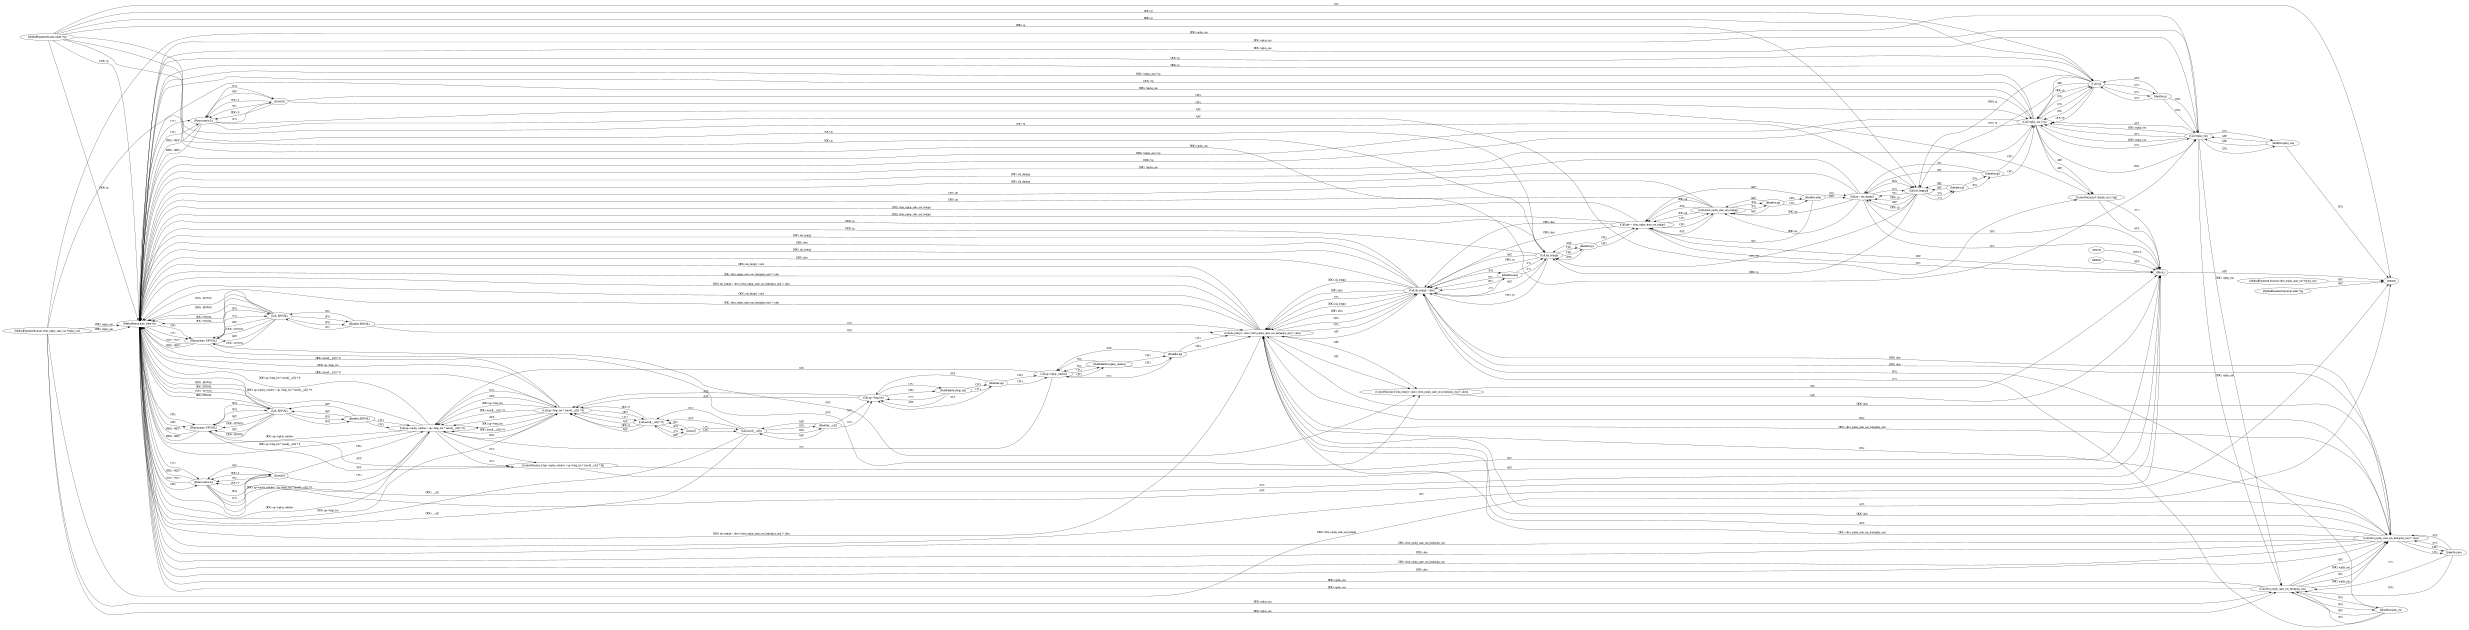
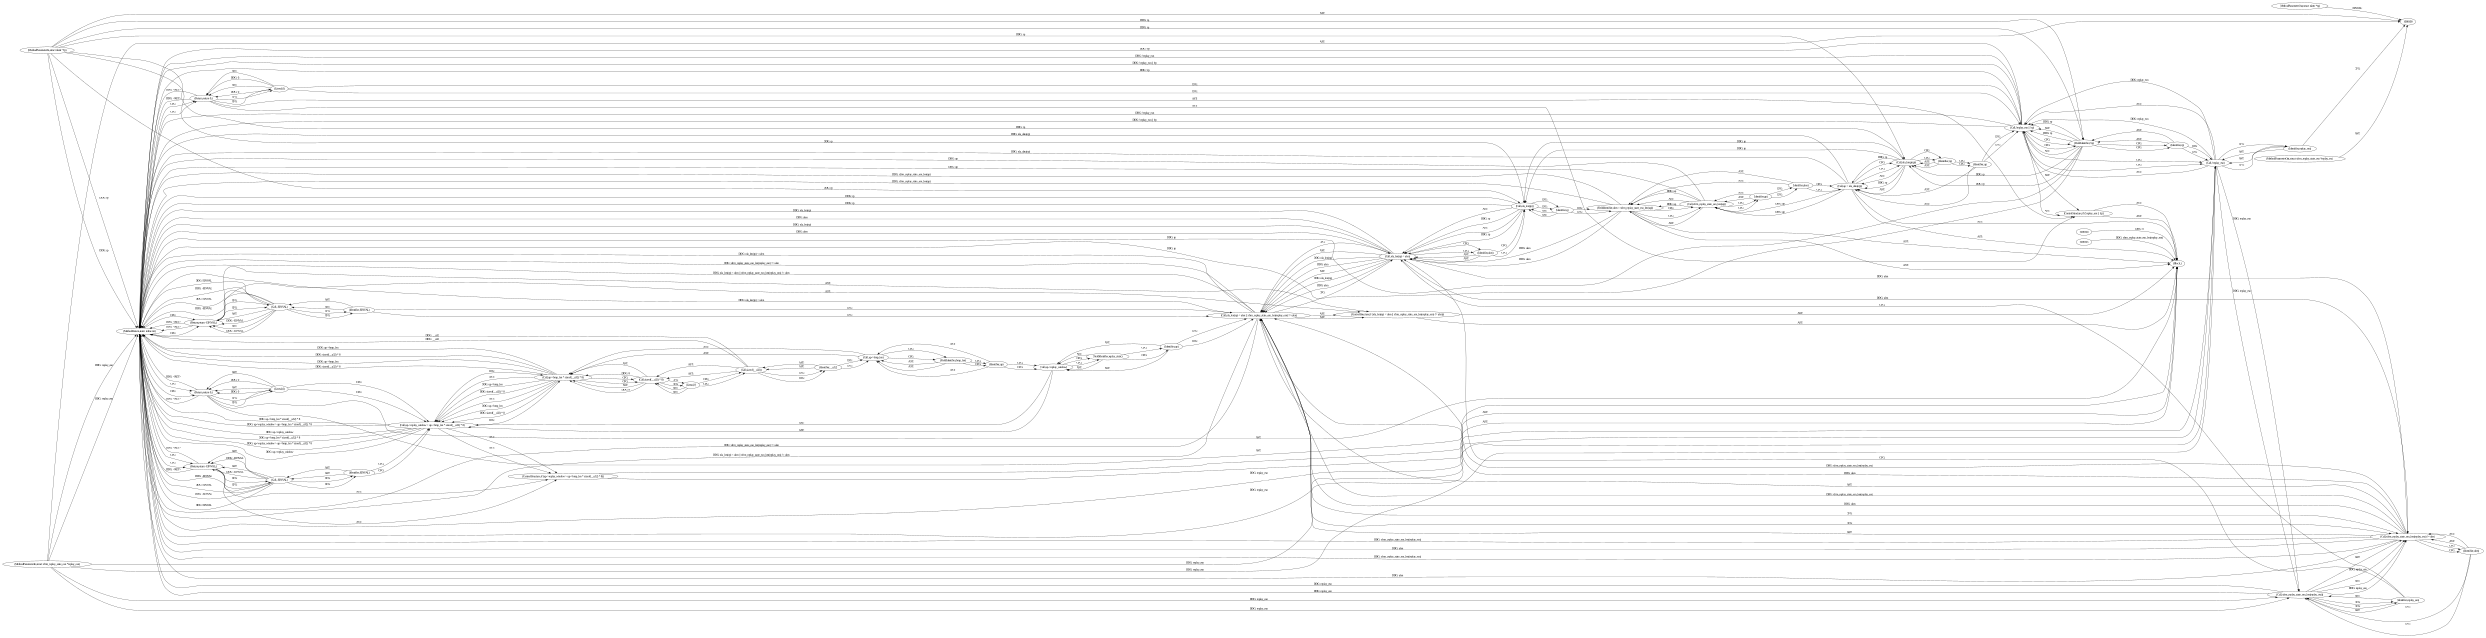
(2096, 84) -> (2084, 143)
(1718, 210) -> (1707, 204)
(1642, 225) -> (1625, 208)
(2137, 261) -> (2139, 238)
(2275, 274) -> none
(2341, 284) -> (2358, 8)
(1109, 364) -> (1108, 357)
(1210, 522) -> none
(1337, 532) -> (1323, 42)
